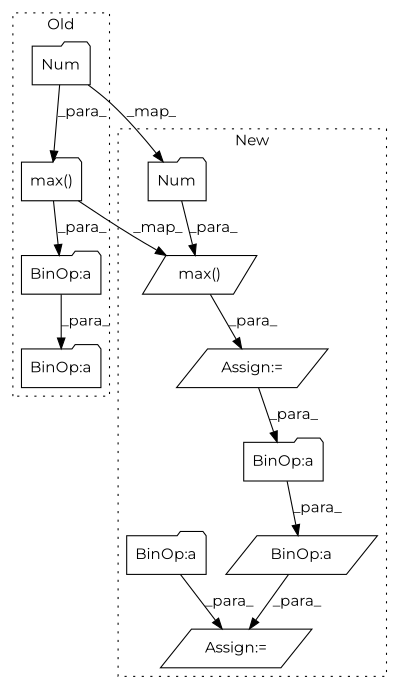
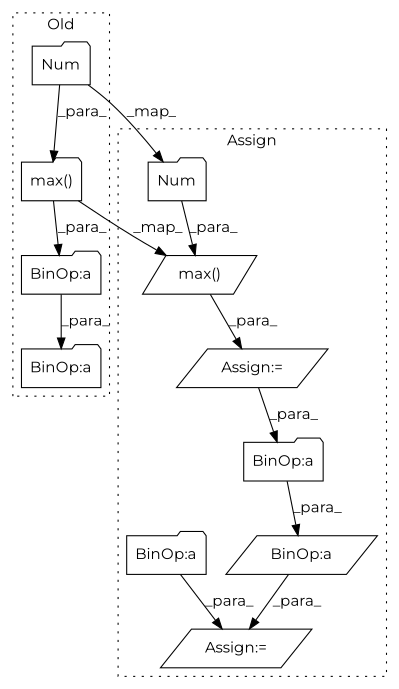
(252, 141) -> (252, 141)
